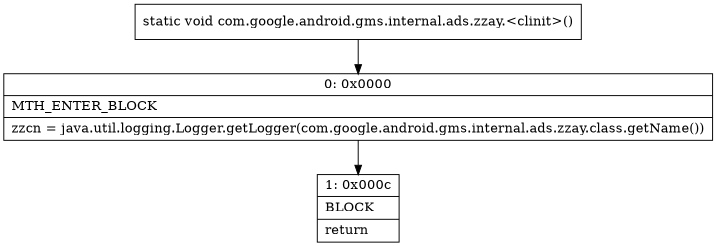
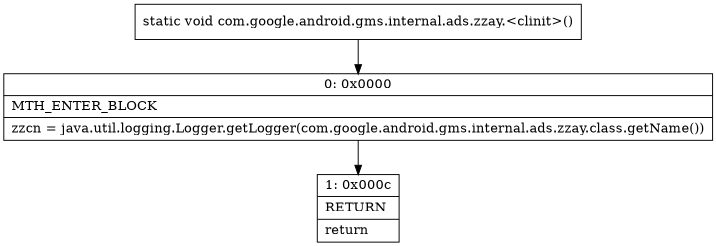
(350, 207) -> (356, 207)
